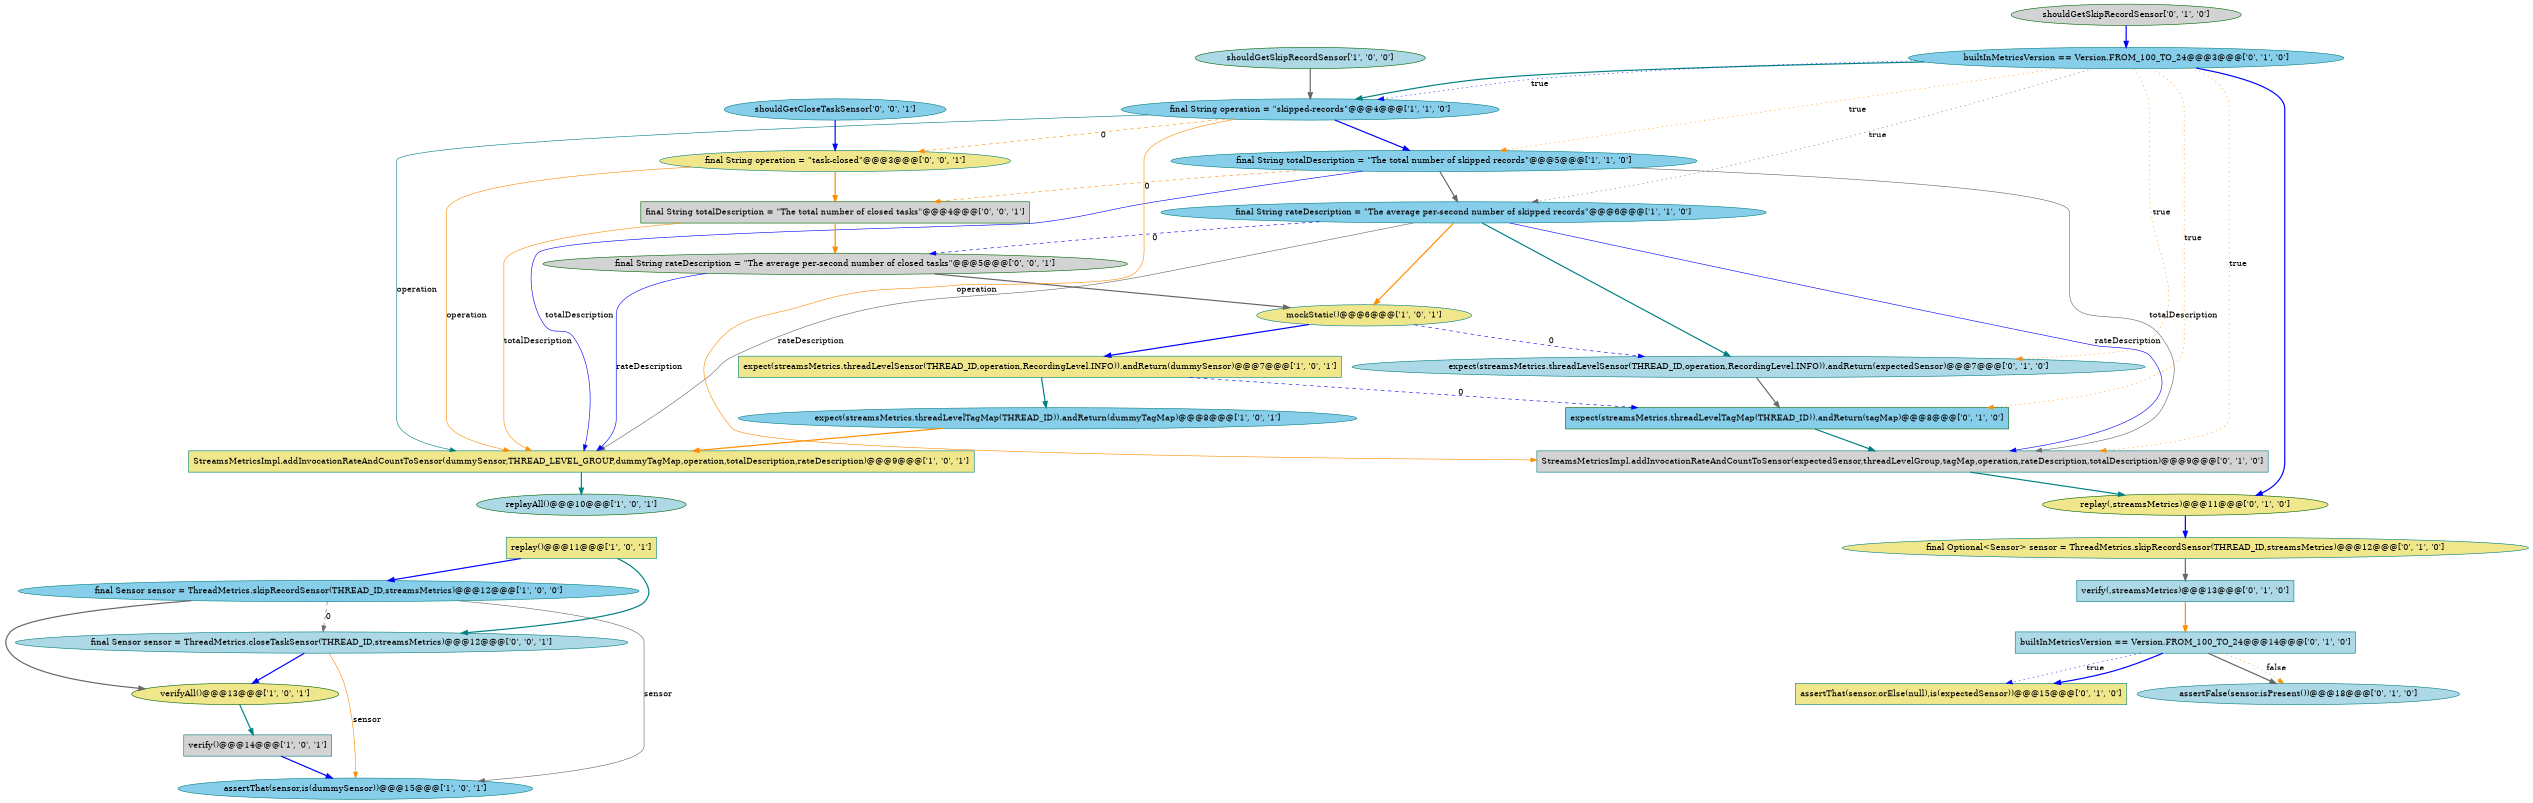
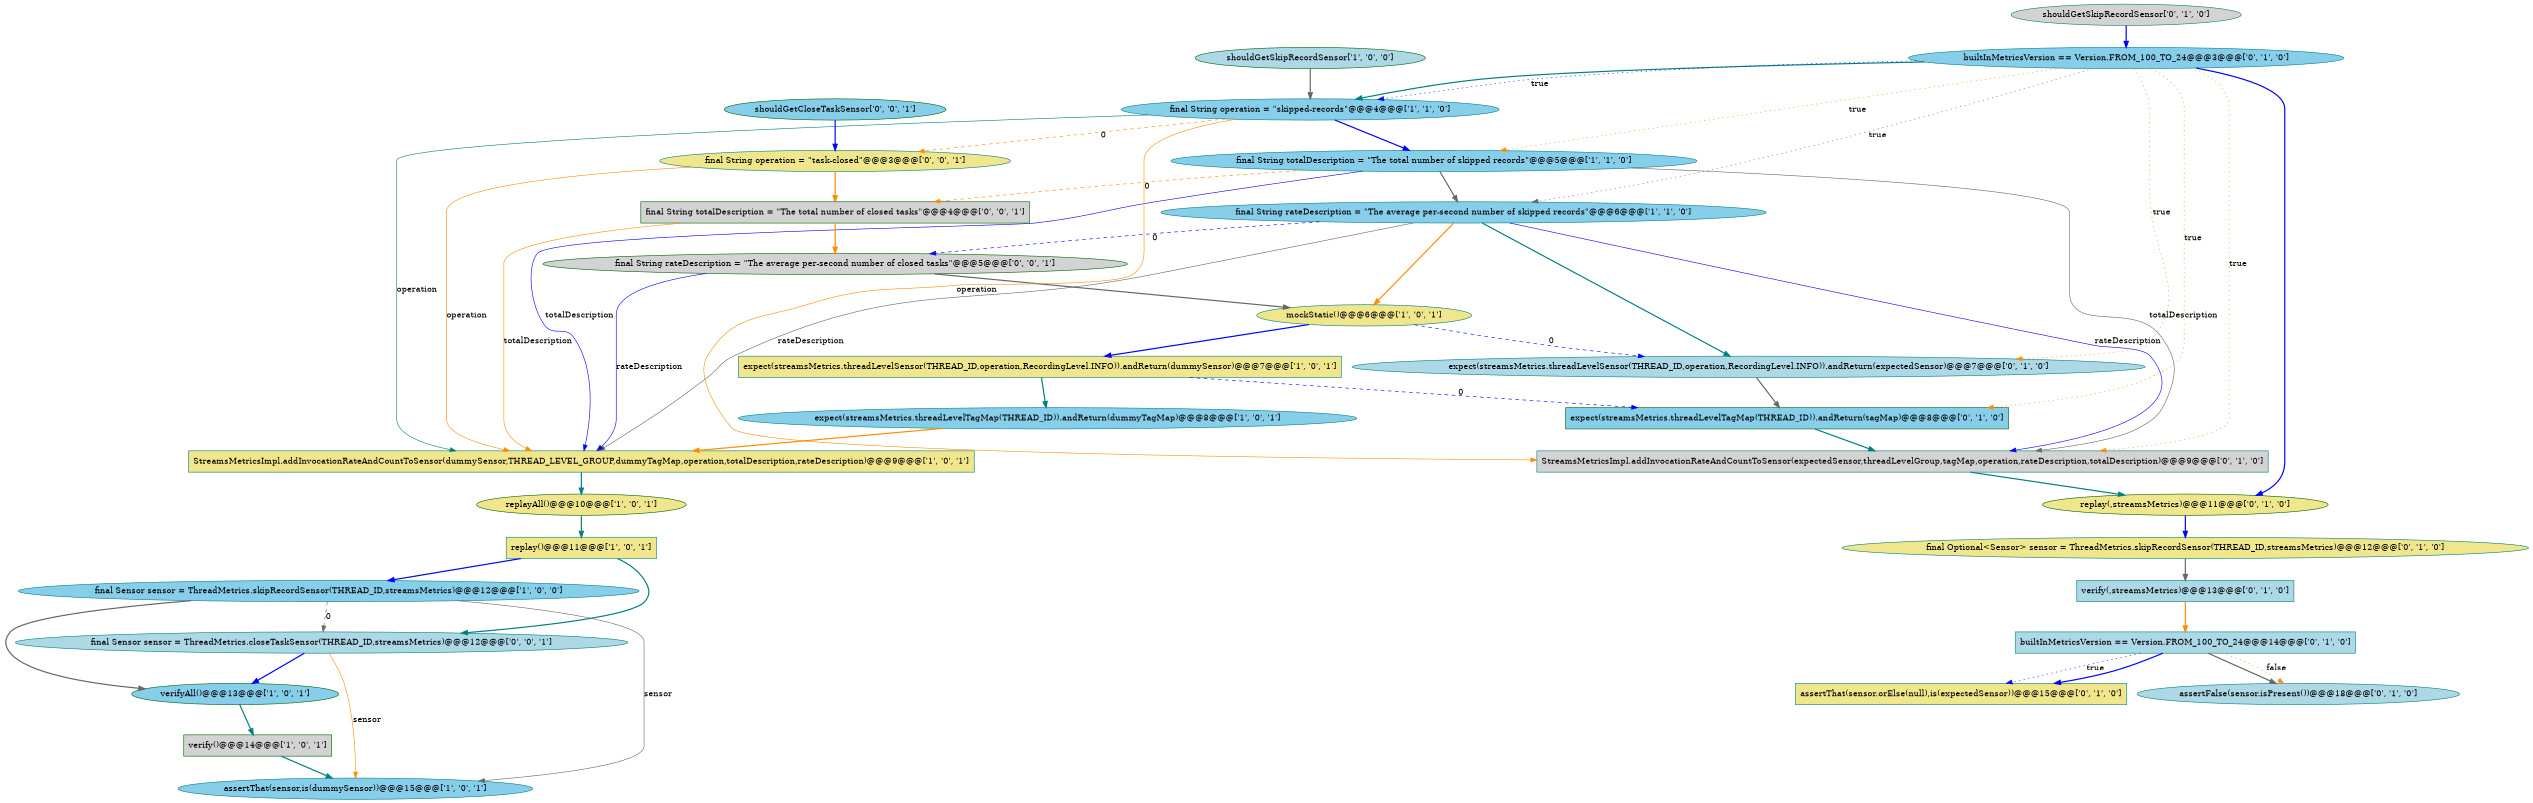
(2126, 15) -> (2126, 15)
(835, 109) -> (835, 109)
(581, 505) -> (581, 505)
none -> (581, 523)
(235, 694) -> (235, 694)
(258, 746) -> (258, 746)
(304, 766) -> (304, 766)
